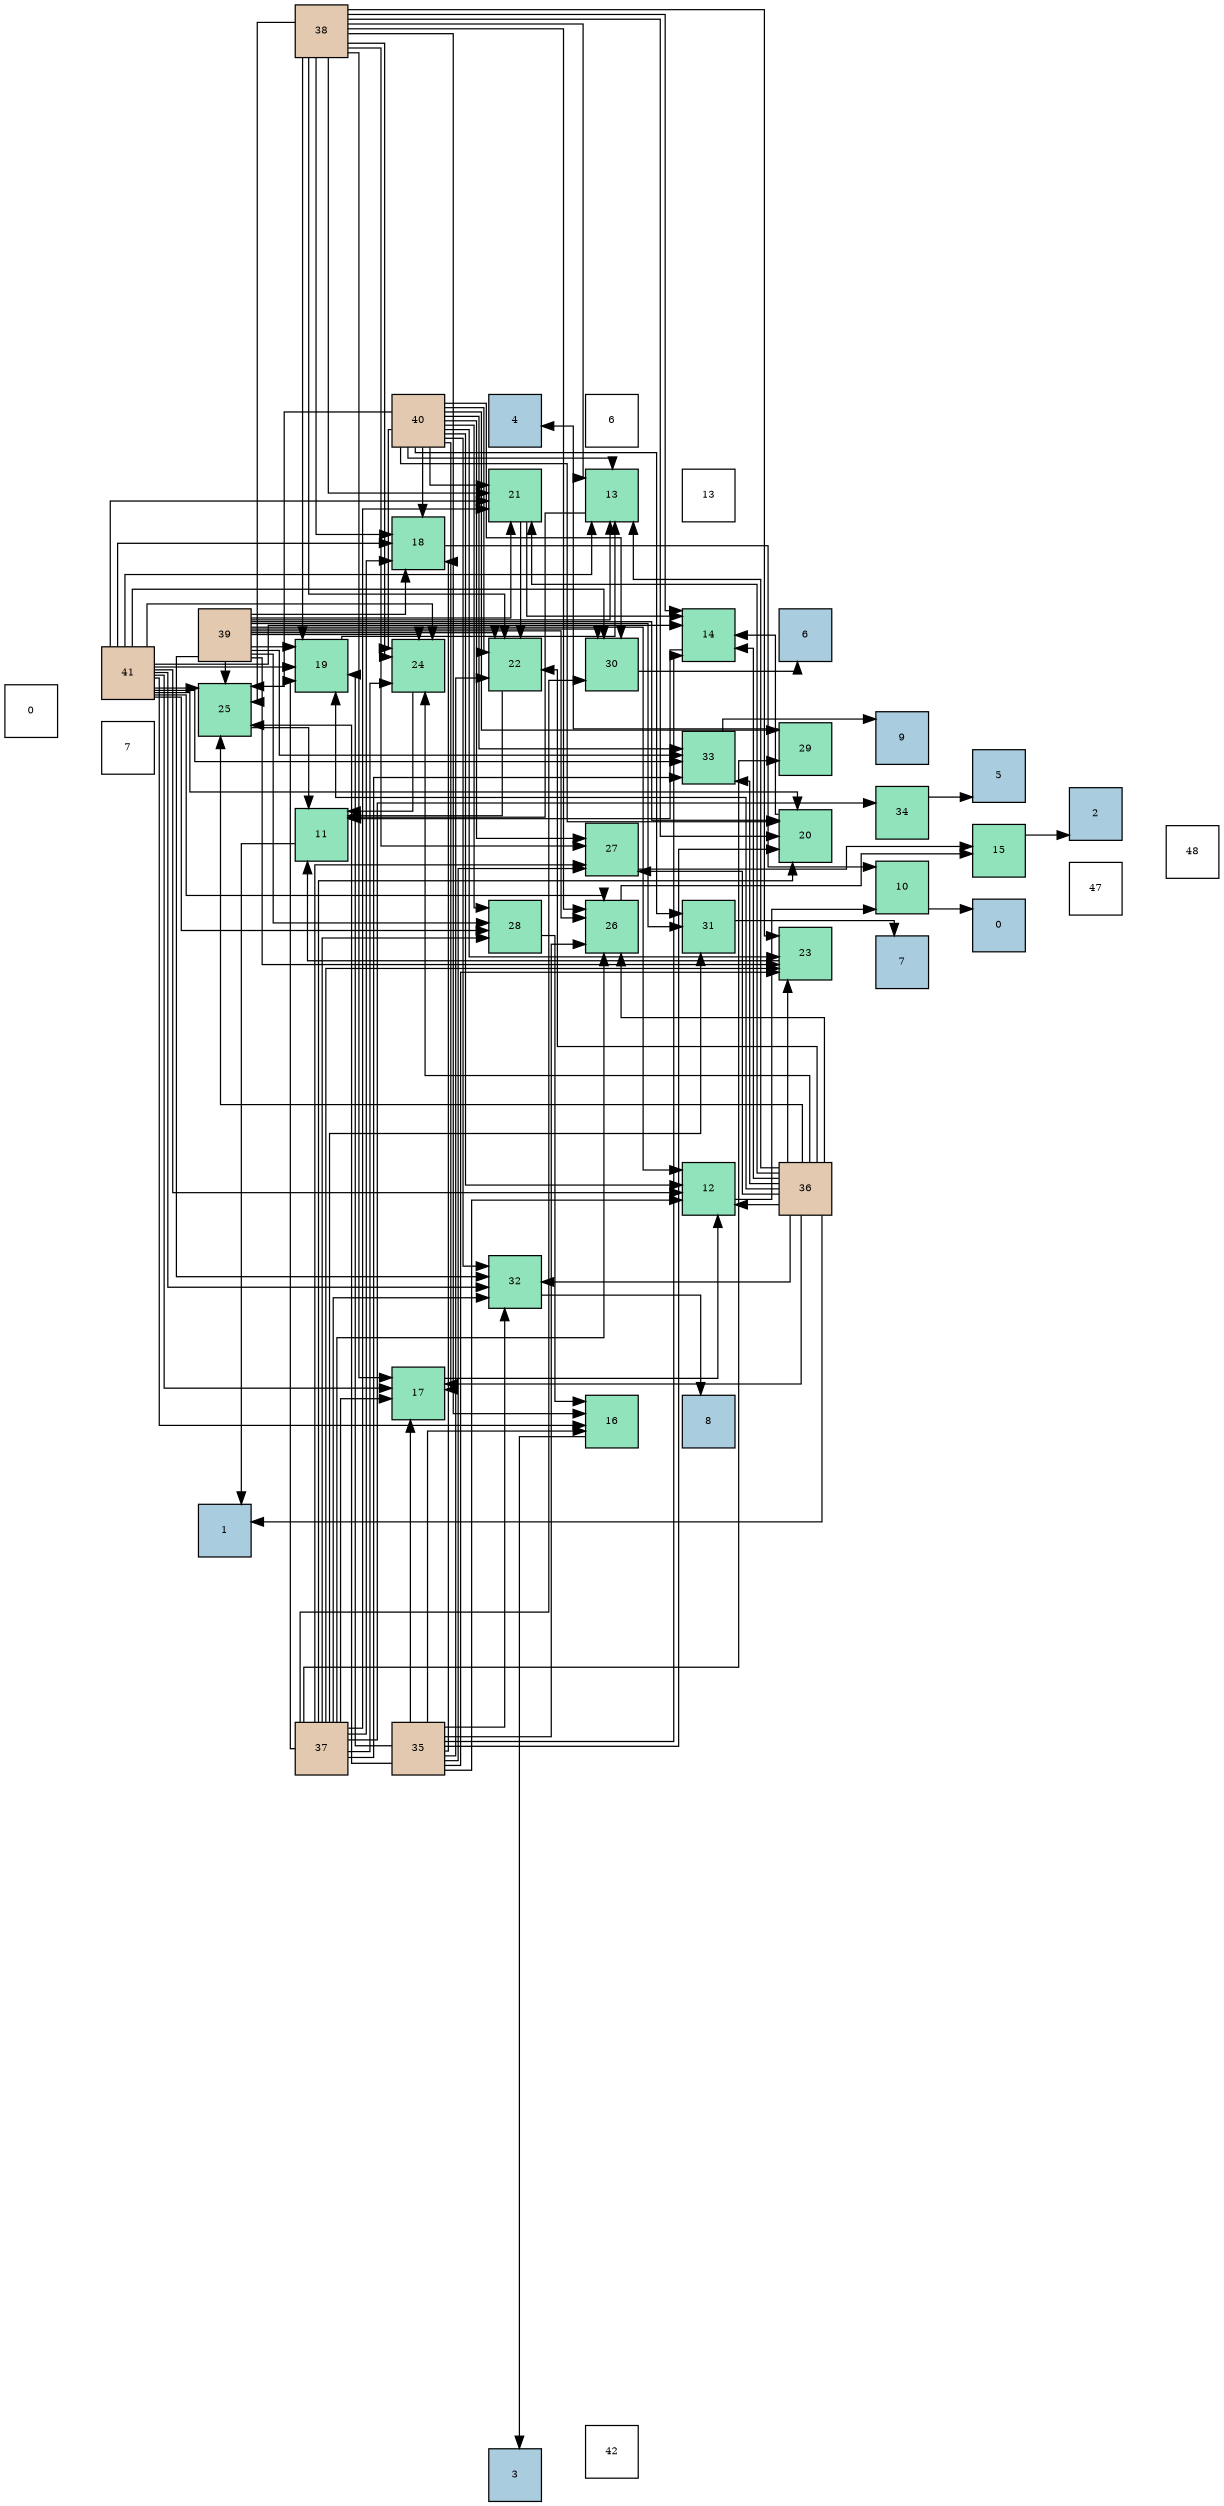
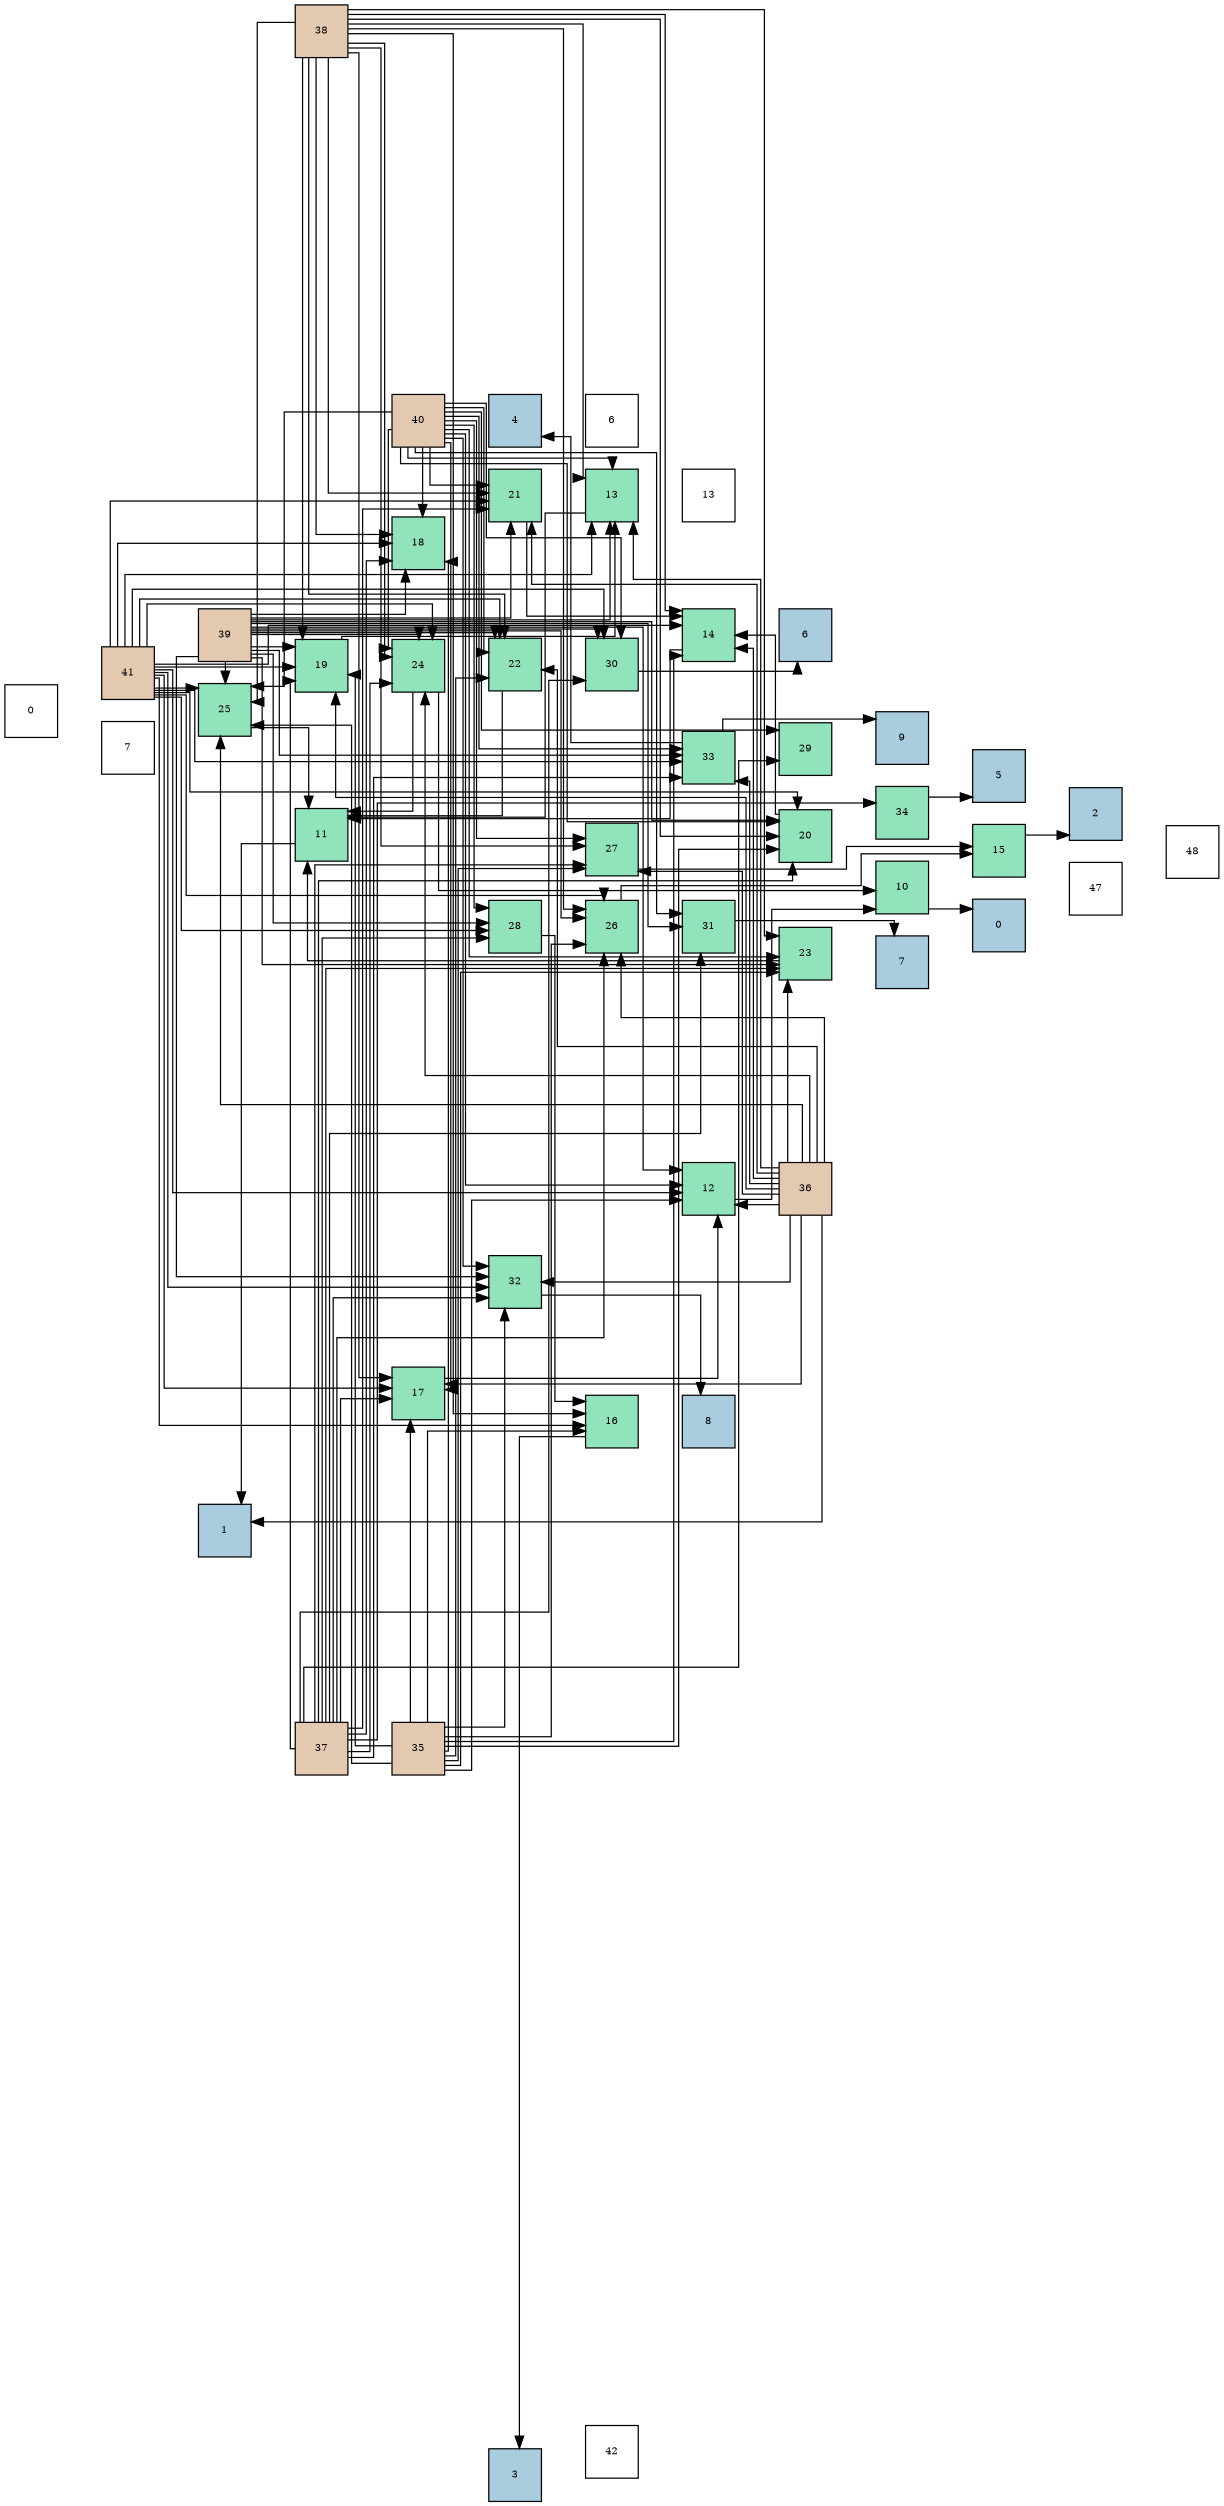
(741, 546) -> (552, 891)
(521, 574) -> (309, 599)
(573, 670) -> (571, 637)
